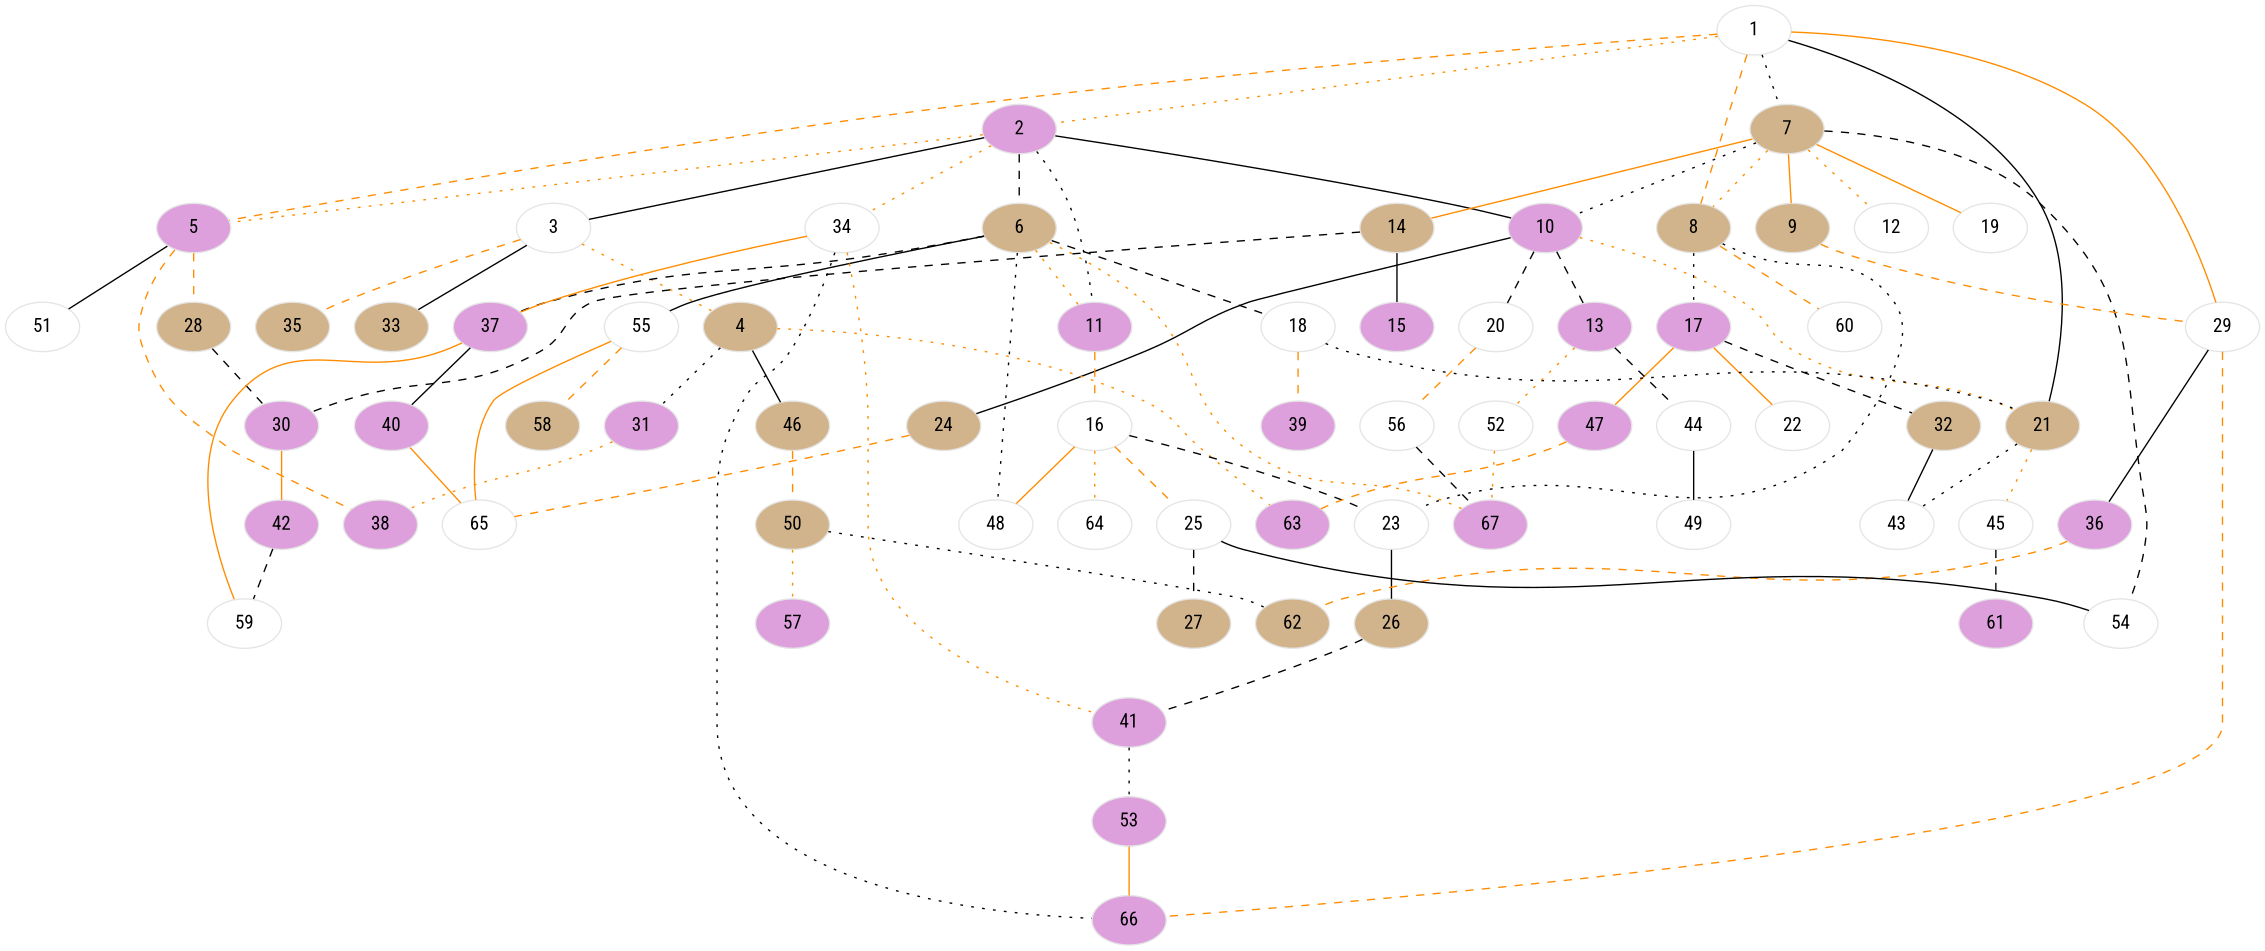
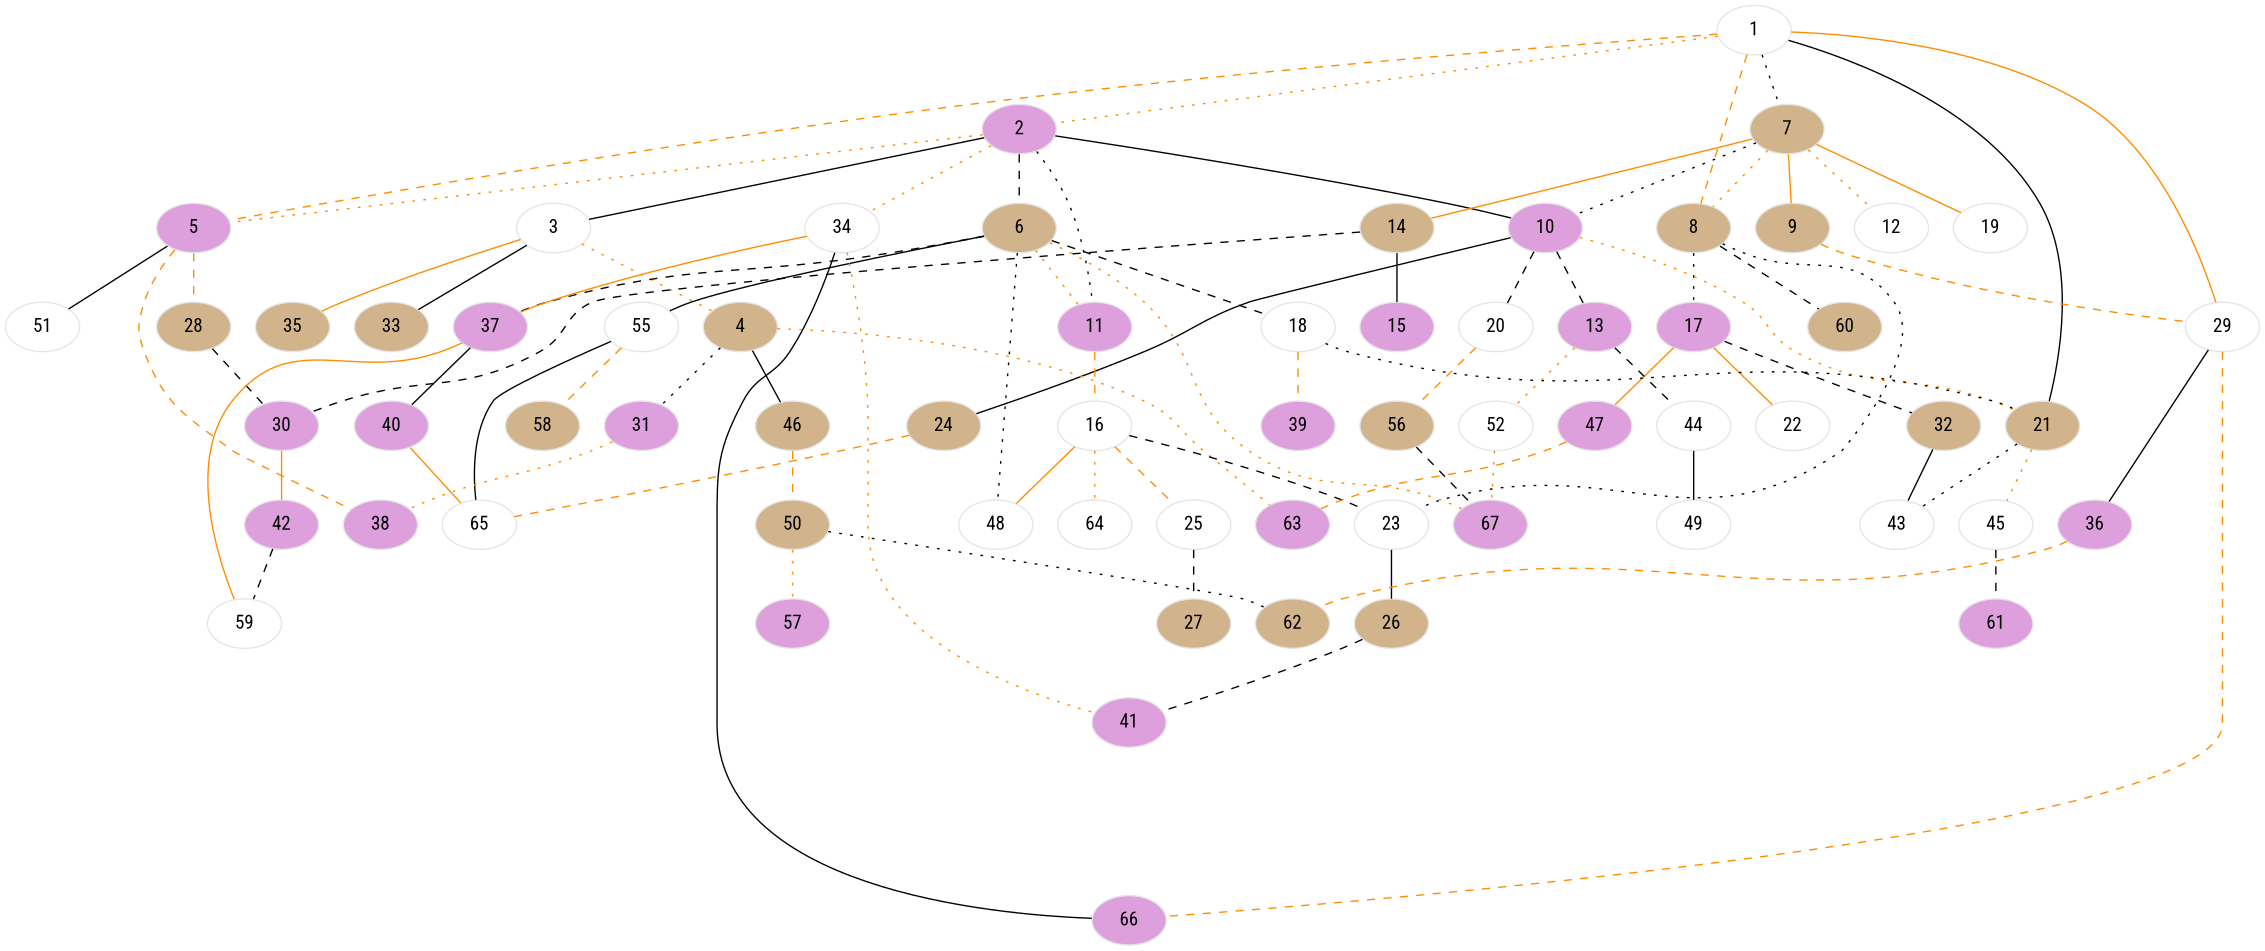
(420, 273) -> (420, 273)
(1769, 278) -> (1769, 278)
(1845, 327) -> (1845, 327)
(505, 392) -> (505, 392)
(1397, 426) -> (1397, 426)
(2121, 624) -> none
(717, 702) -> (717, 702)
(1129, 821) -> none
